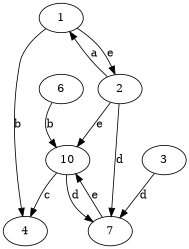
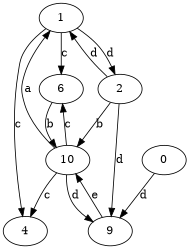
none -> (61, 49)
(94, 53) -> (94, 53)
(111, 53) -> (111, 53)
none -> (22, 95)
(18, 125) -> (18, 125)
(100, 125) -> (100, 125)
none -> (65, 129)
(164, 160) -> (164, 160)
(110, 231) -> (110, 231)
